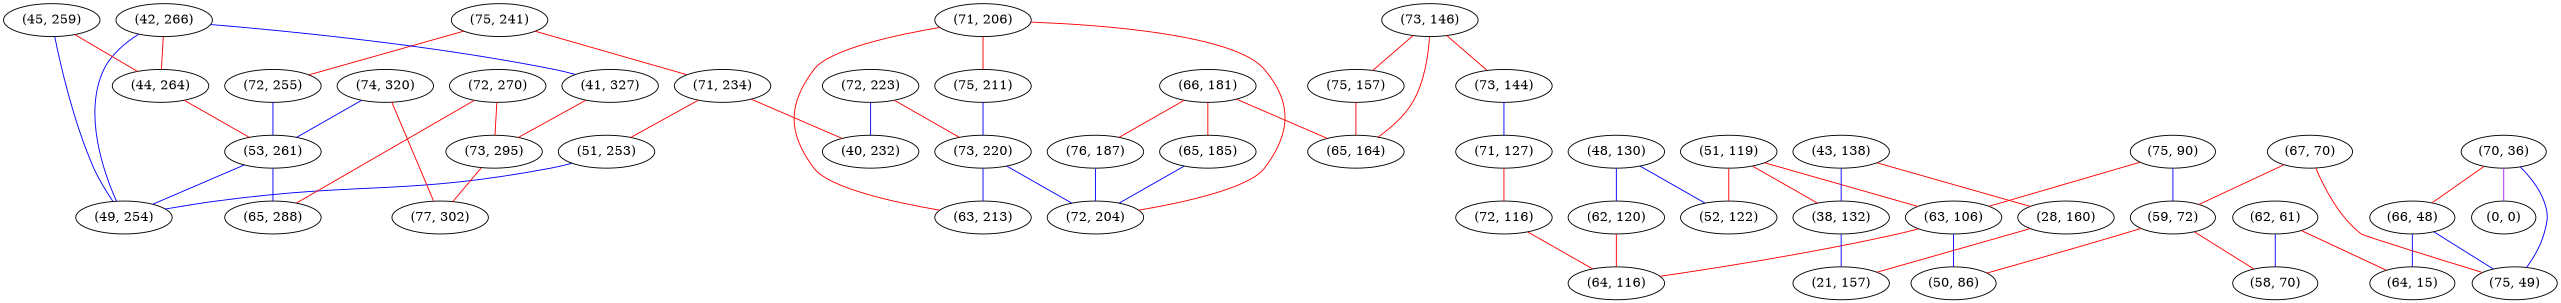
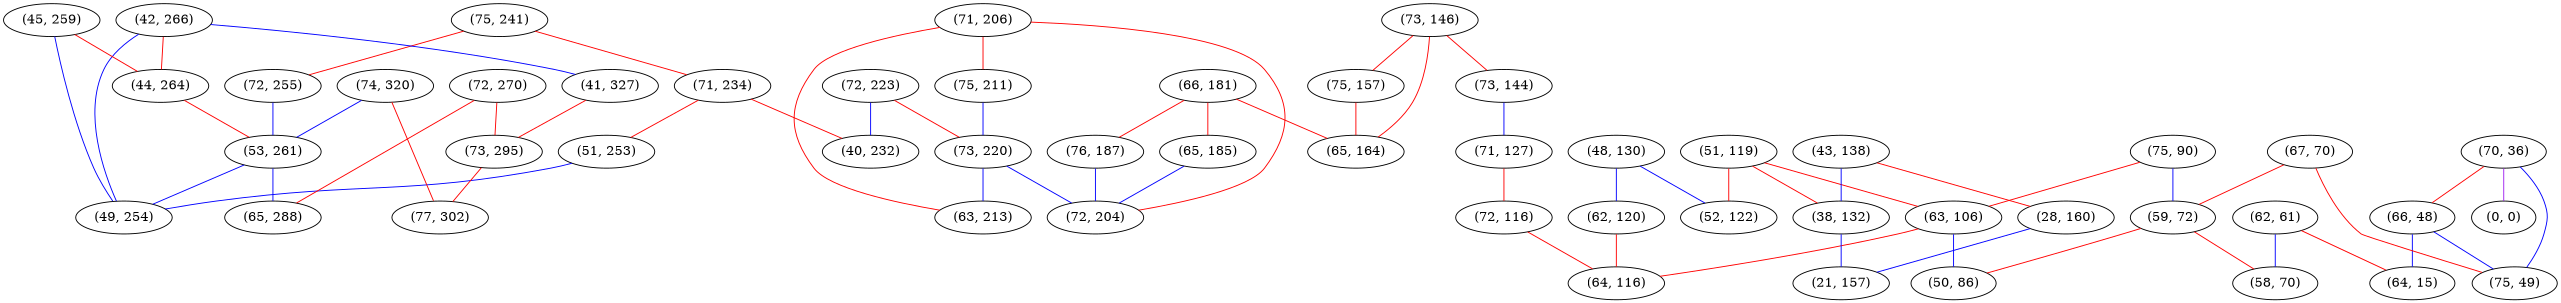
(1961, 248) -> (1961, 248)
